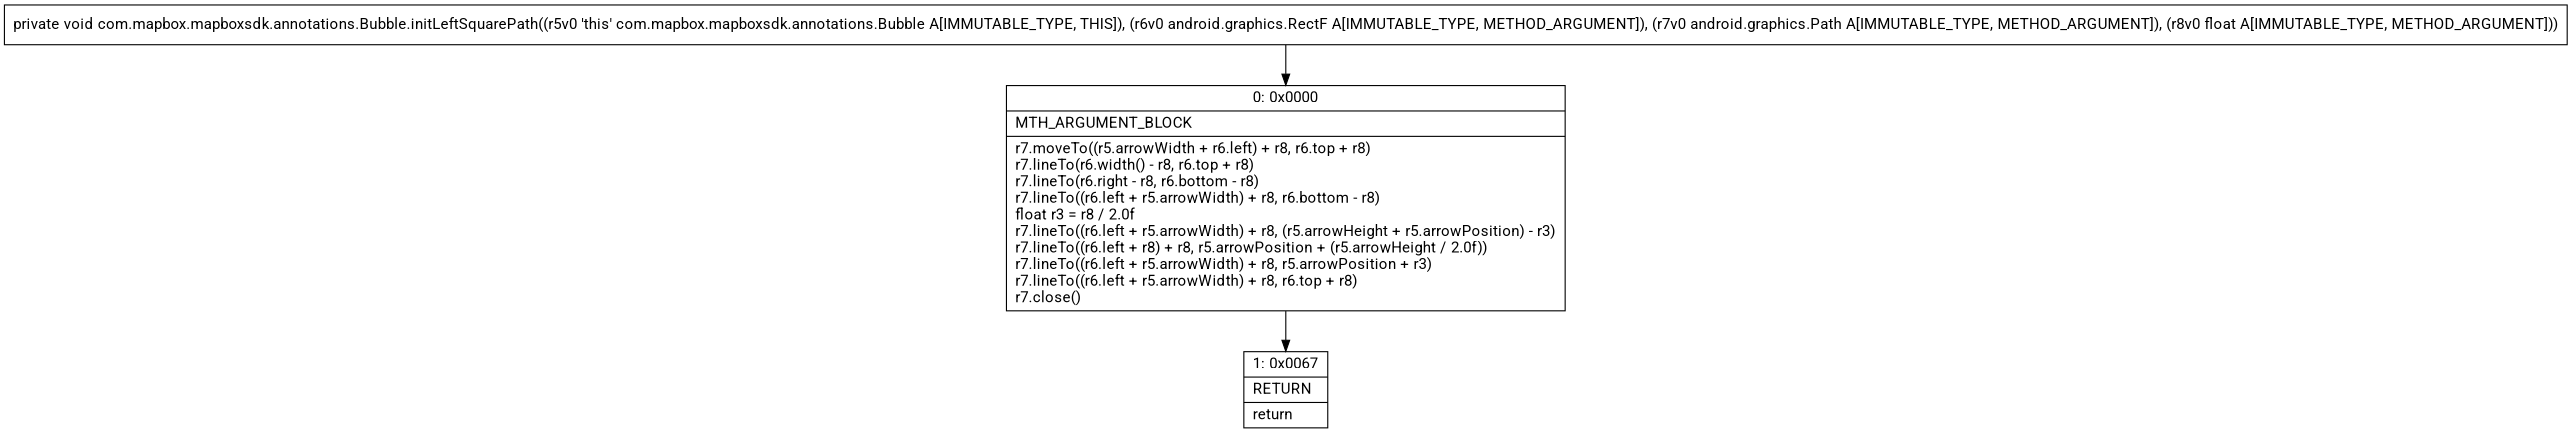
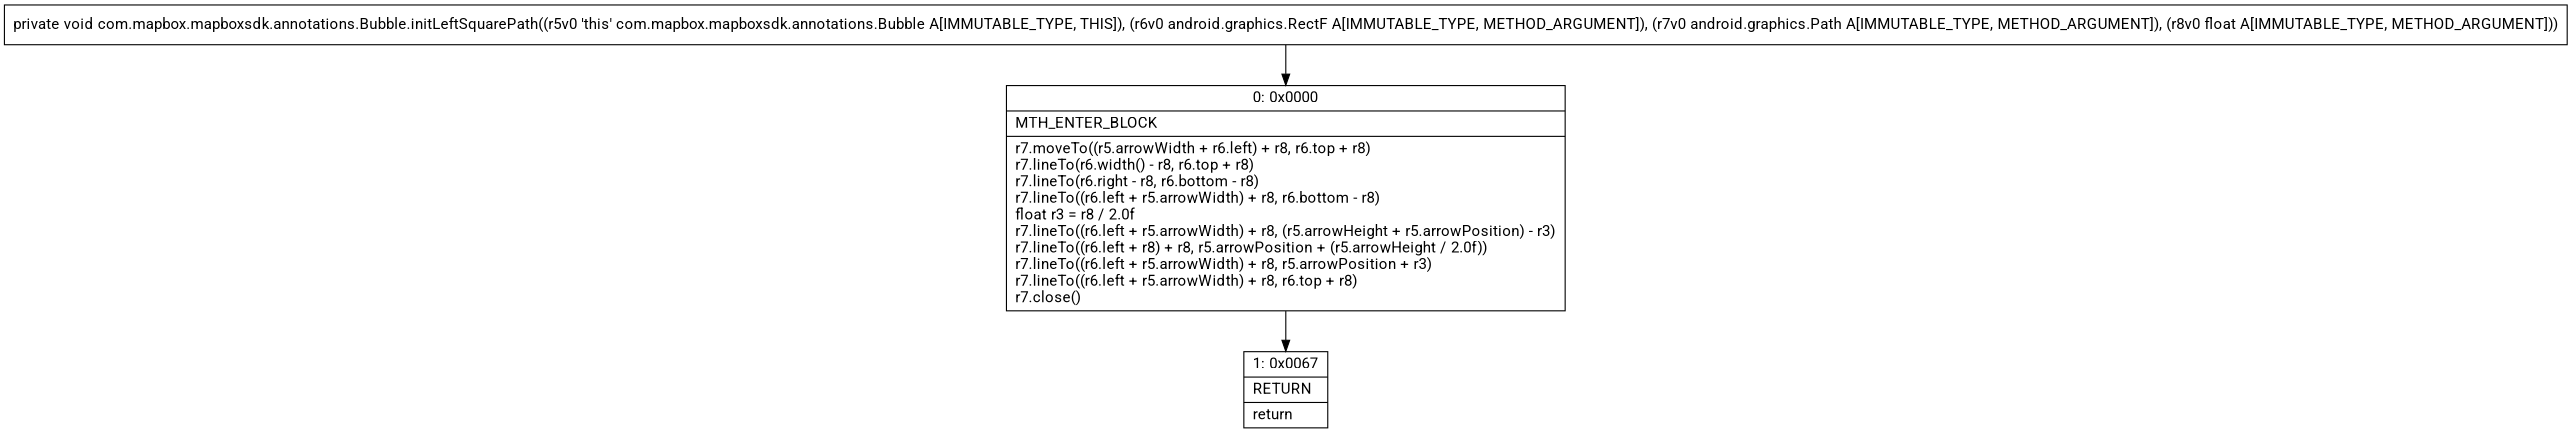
(1104, 123) -> (1087, 123)
